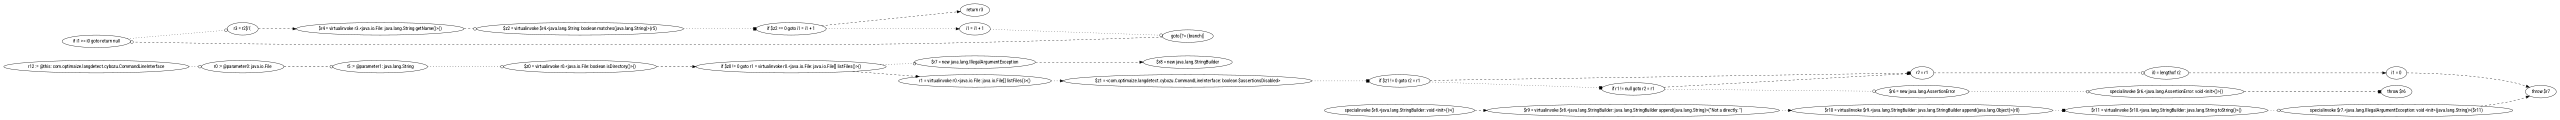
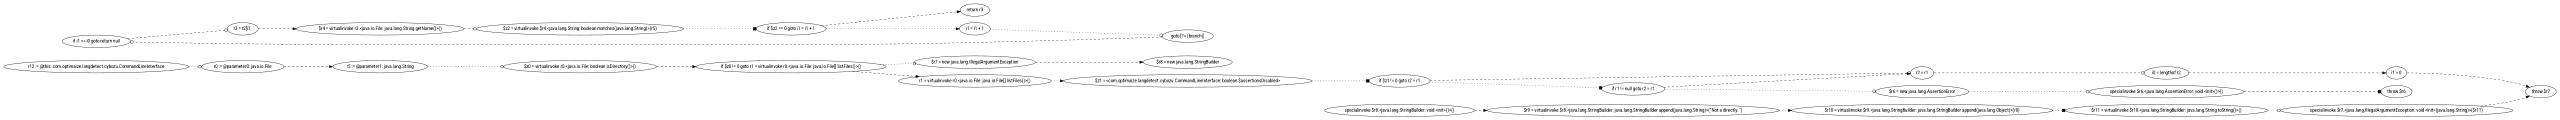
(176, 35) -> (176, 35)
(307, 67) -> (307, 67)
(1668, 77) -> (1669, 77)
